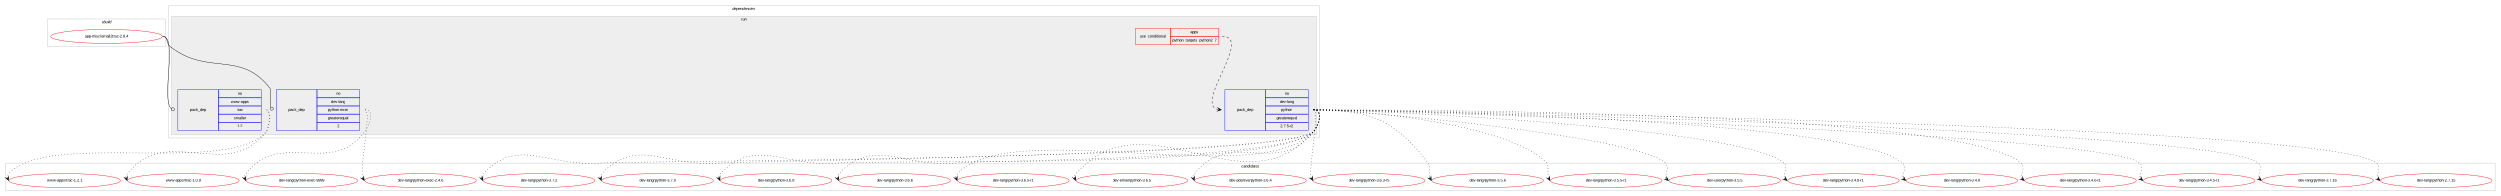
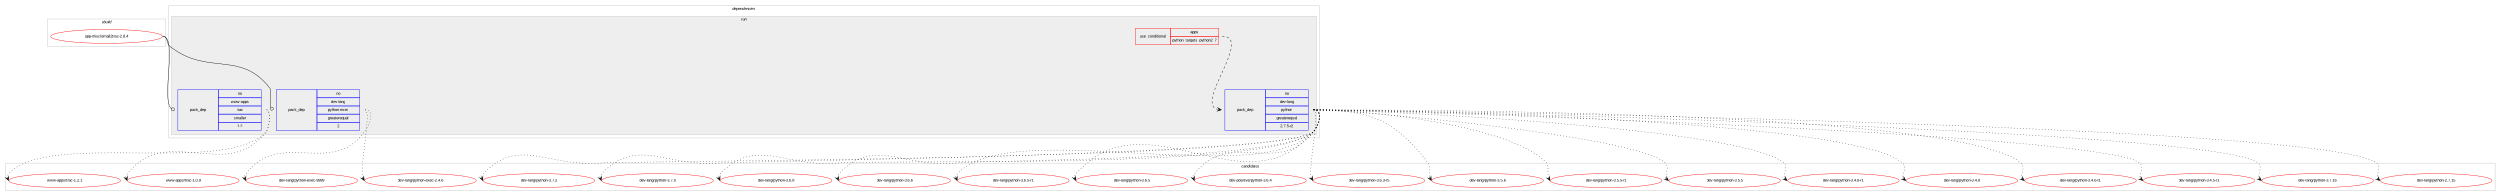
(1132, 181) -> (1132, 181)
(1725, 181) -> (1725, 181)
